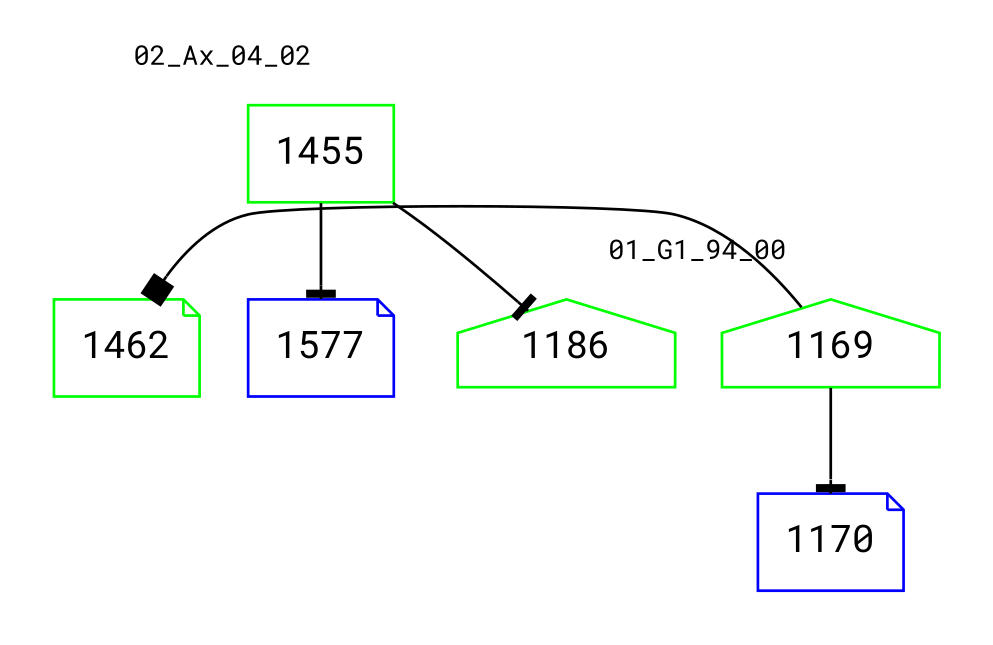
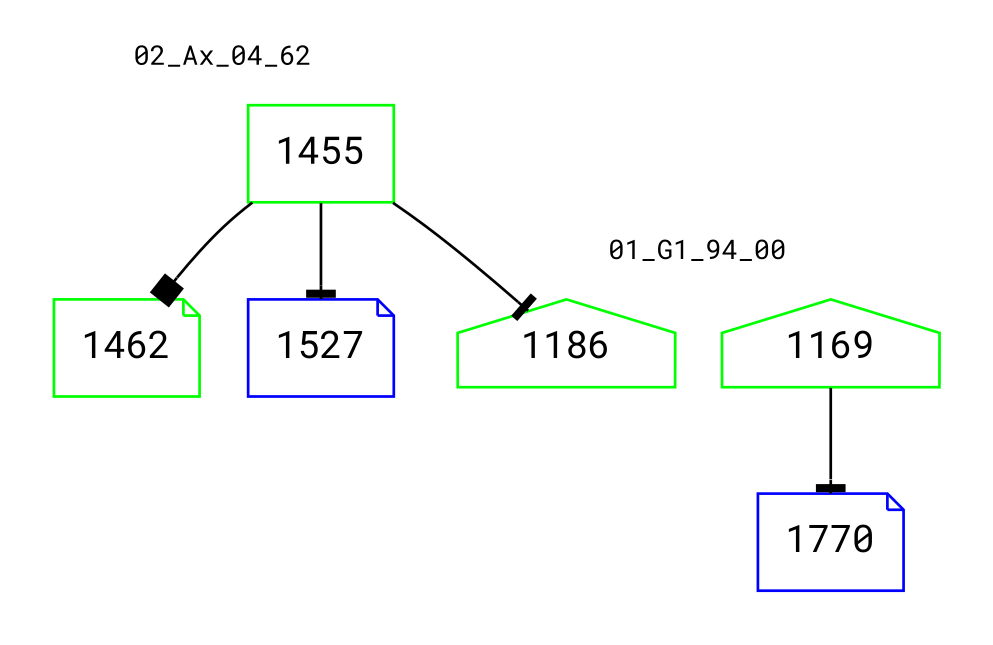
(224, 58) -> (224, 58)
(489, 206) -> (212, 238)
(321, 348) -> (321, 348)
(831, 542) -> (831, 542)
